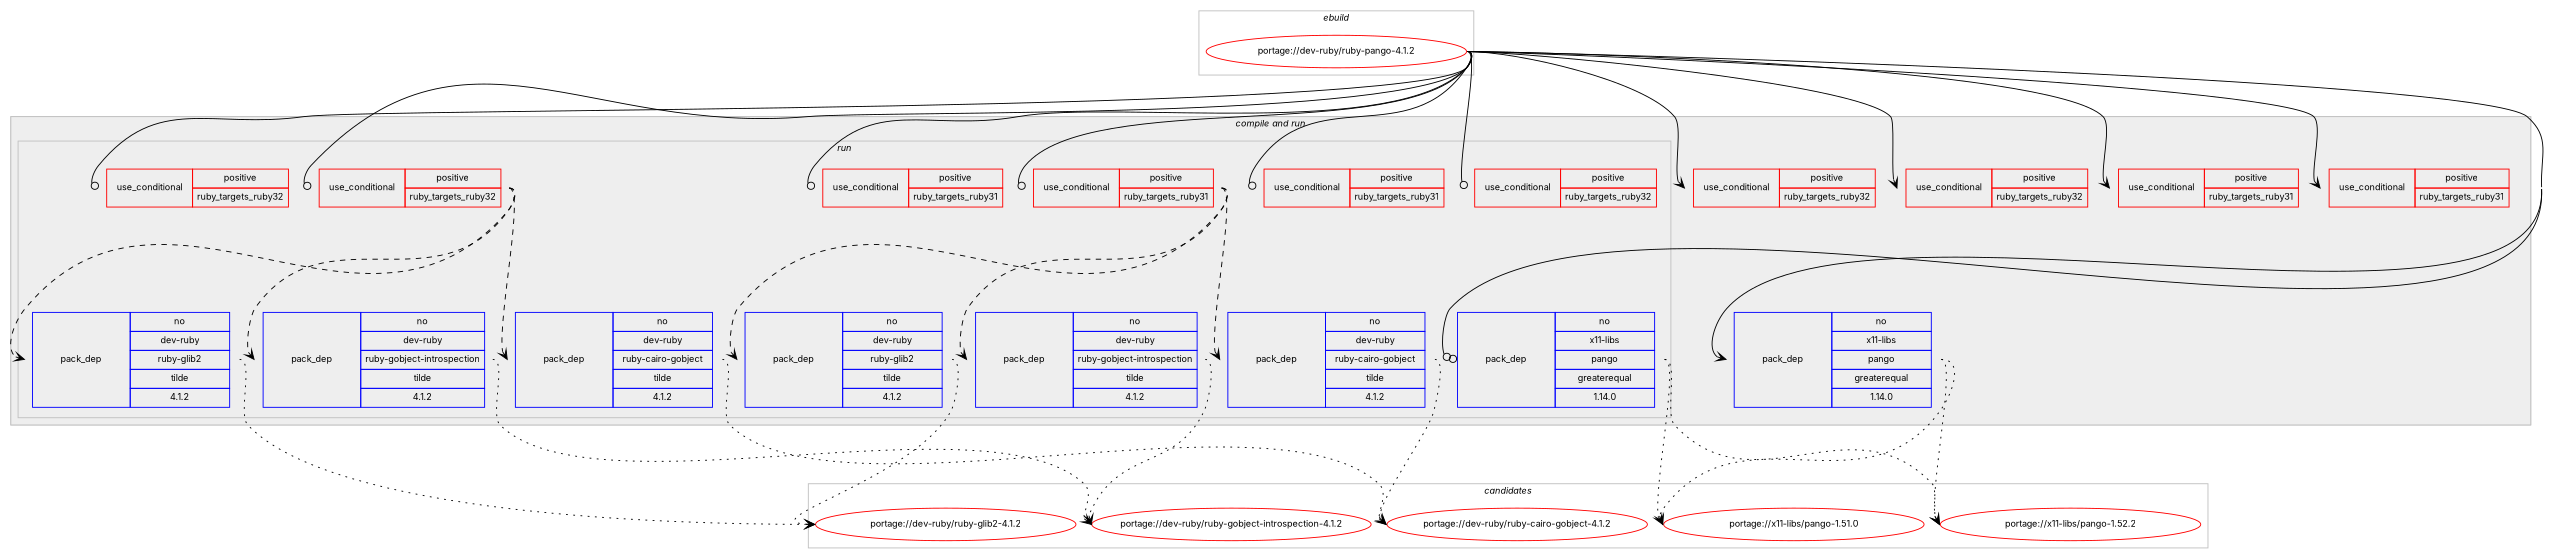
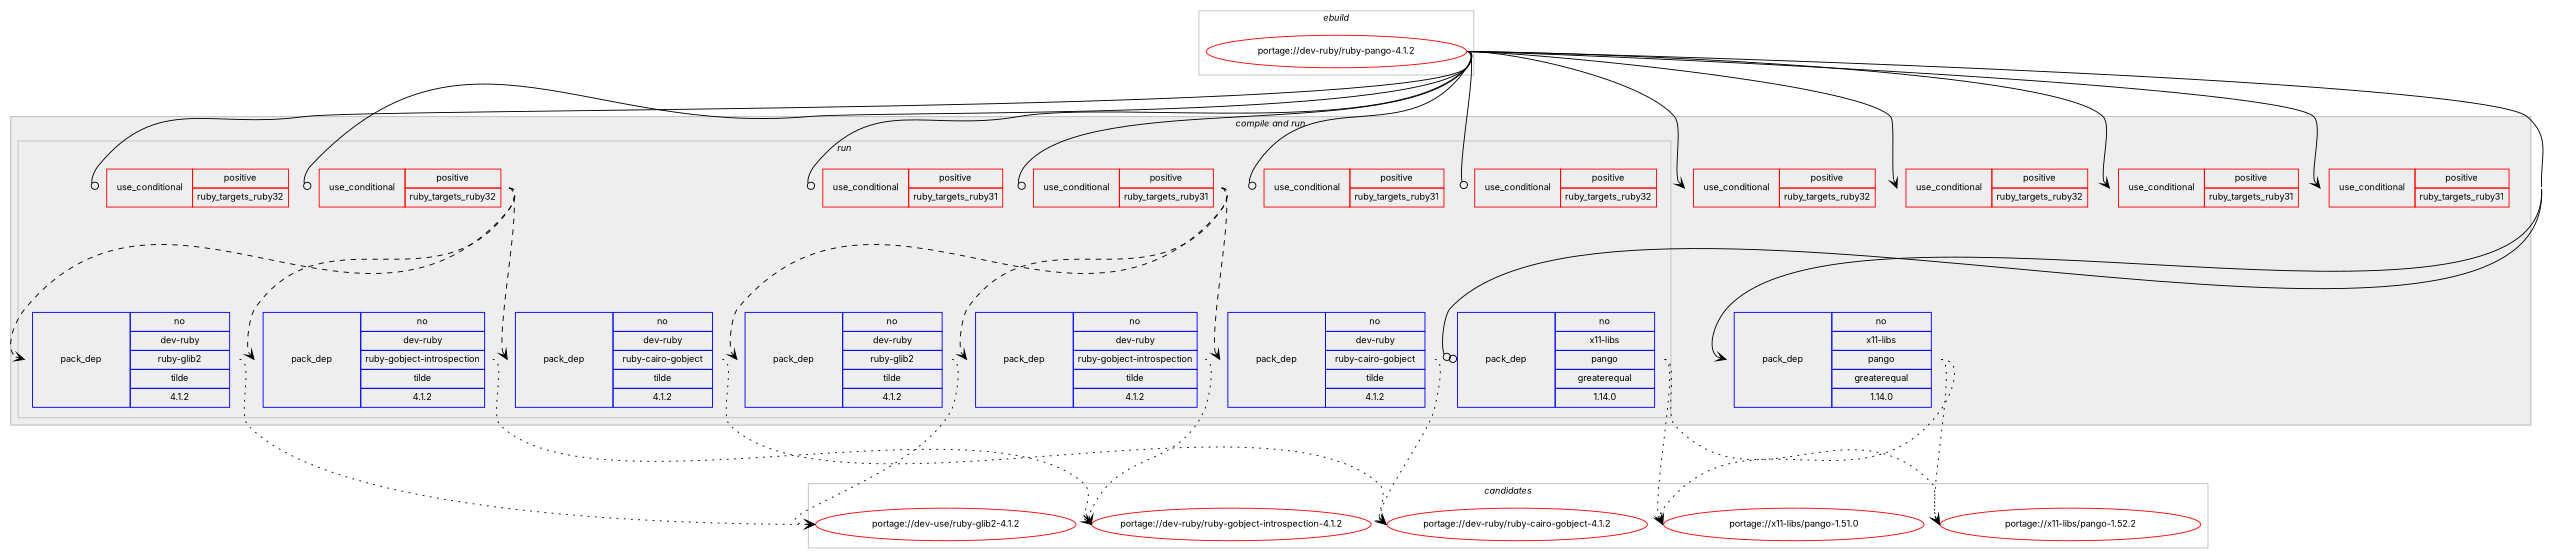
(946, 524) -> (946, 524)
